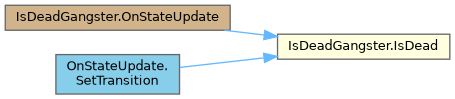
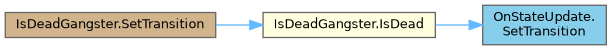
(118, 18) -> (110, 25)
(222, 63) -> (452, 25)
